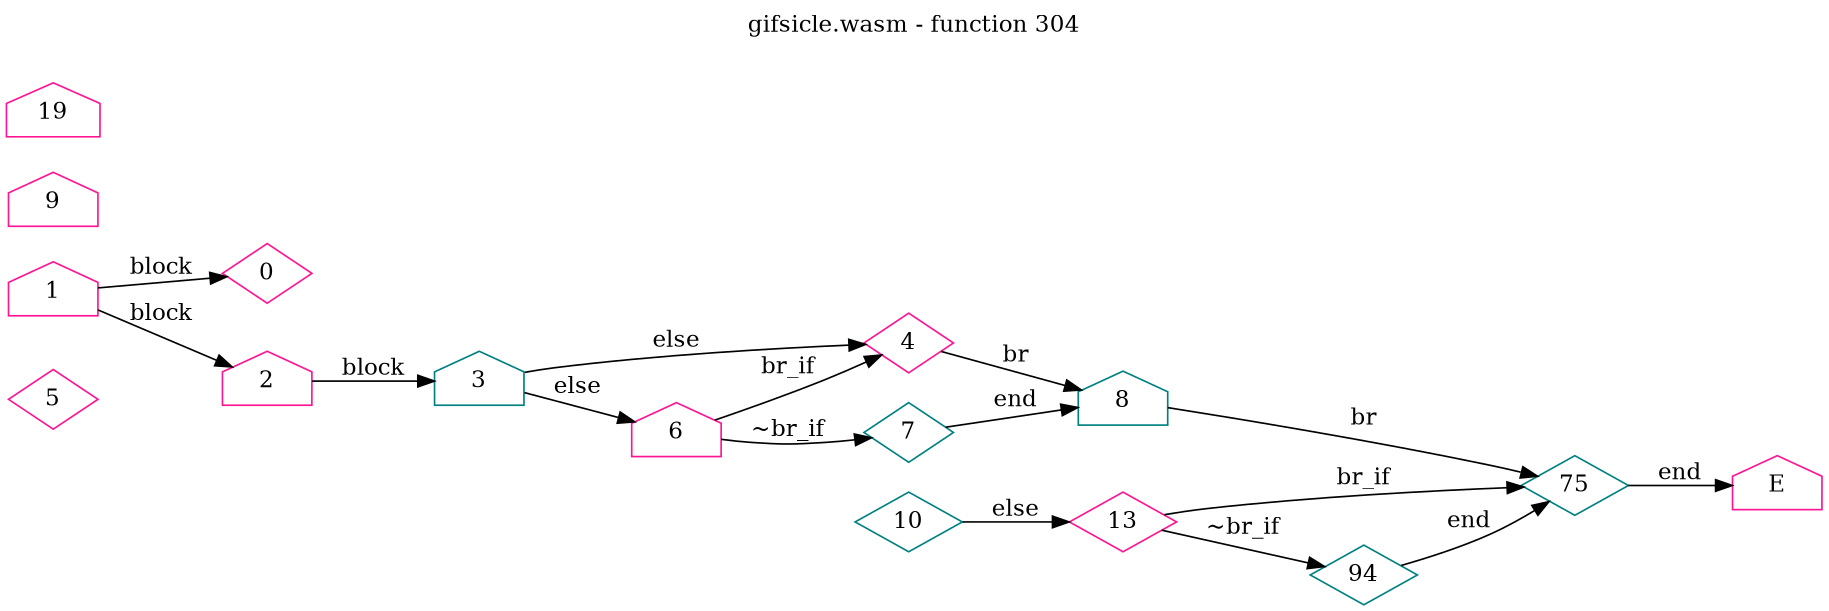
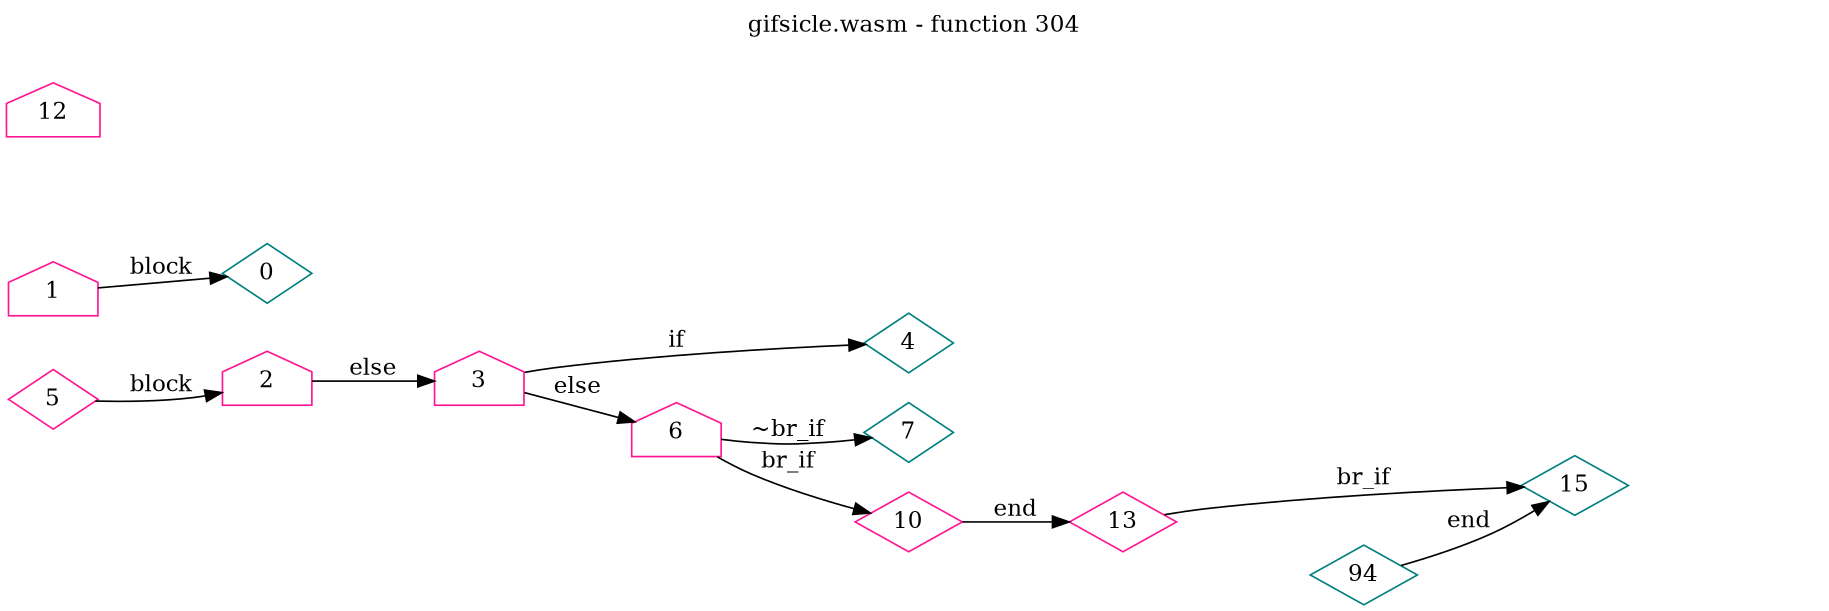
(53, 113) -> (53, 113)
(53, 202) -> none
(267, 273) -> (267, 273)
(157, 335) -> (150, 401)
(676, 341) -> (676, 341)
(909, 343) -> (909, 343)
(373, 369) -> (373, 369)
(479, 381) -> (479, 381)
(791, 393) -> (784, 487)
(1123, 401) -> none
(1575, 485) -> (1575, 485)
(1777, 485) -> none
(1016, 510) -> (1016, 510)
(909, 522) -> (909, 522)
(1235, 547) -> none
